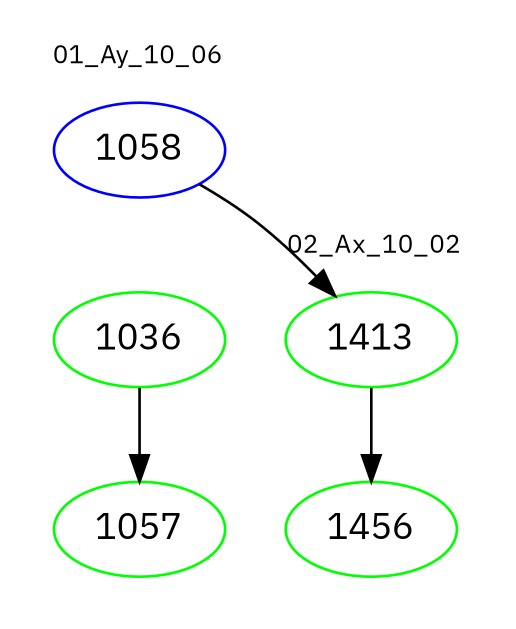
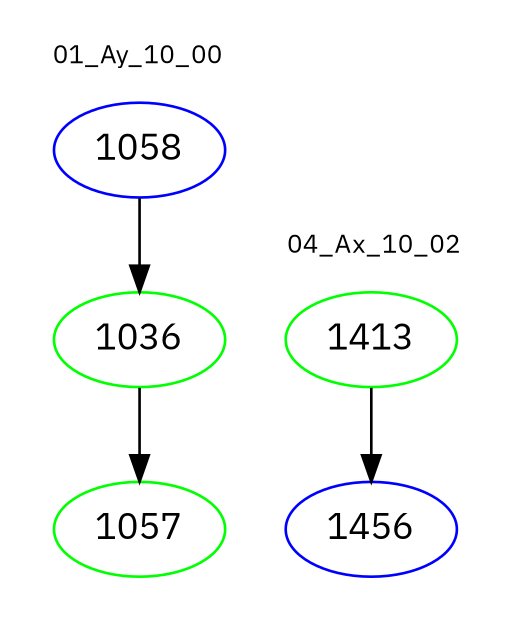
(138, 57) -> (138, 57)
(284, 245) -> (140, 232)
(375, 246) -> (375, 246)
(371, 529) -> (371, 529)
